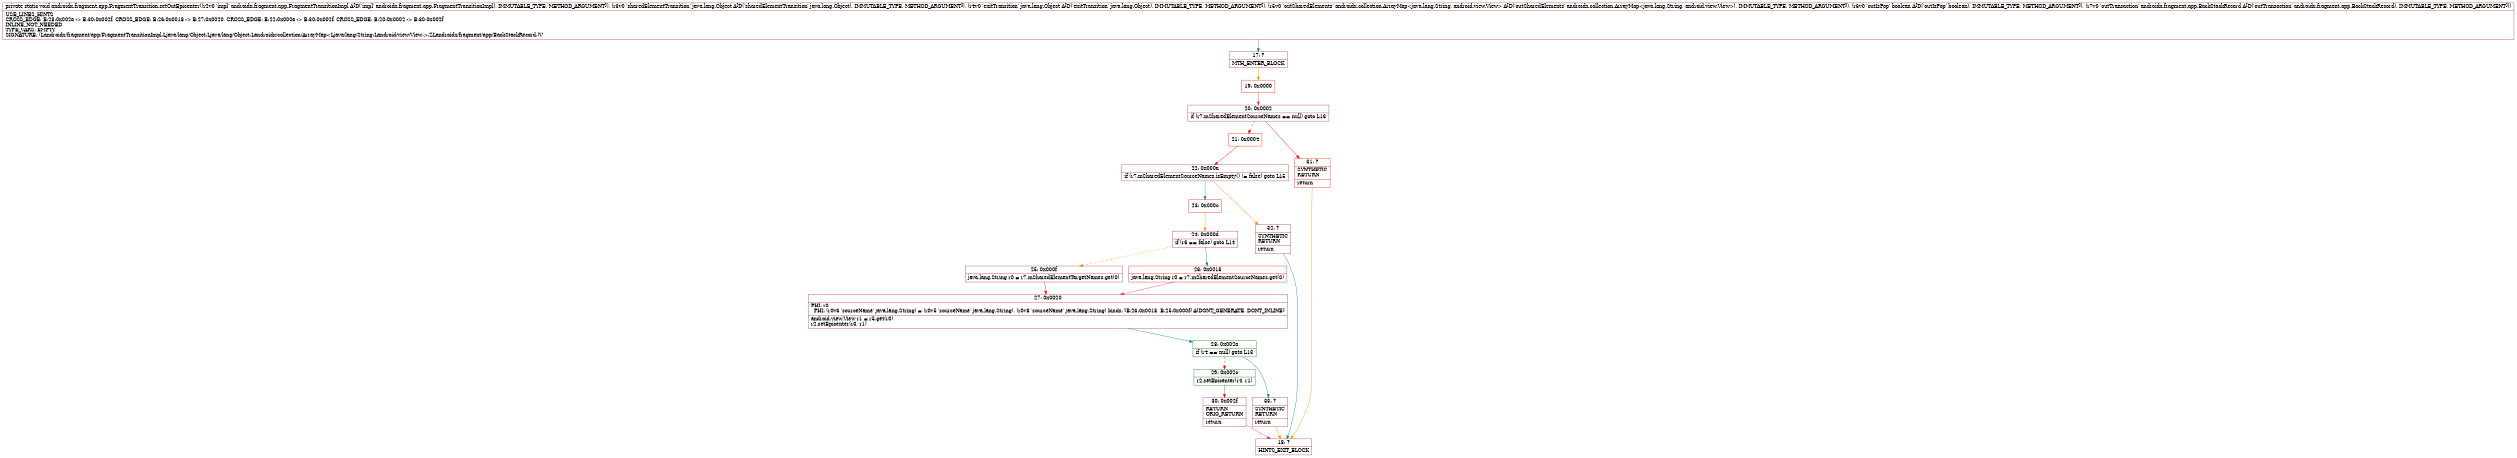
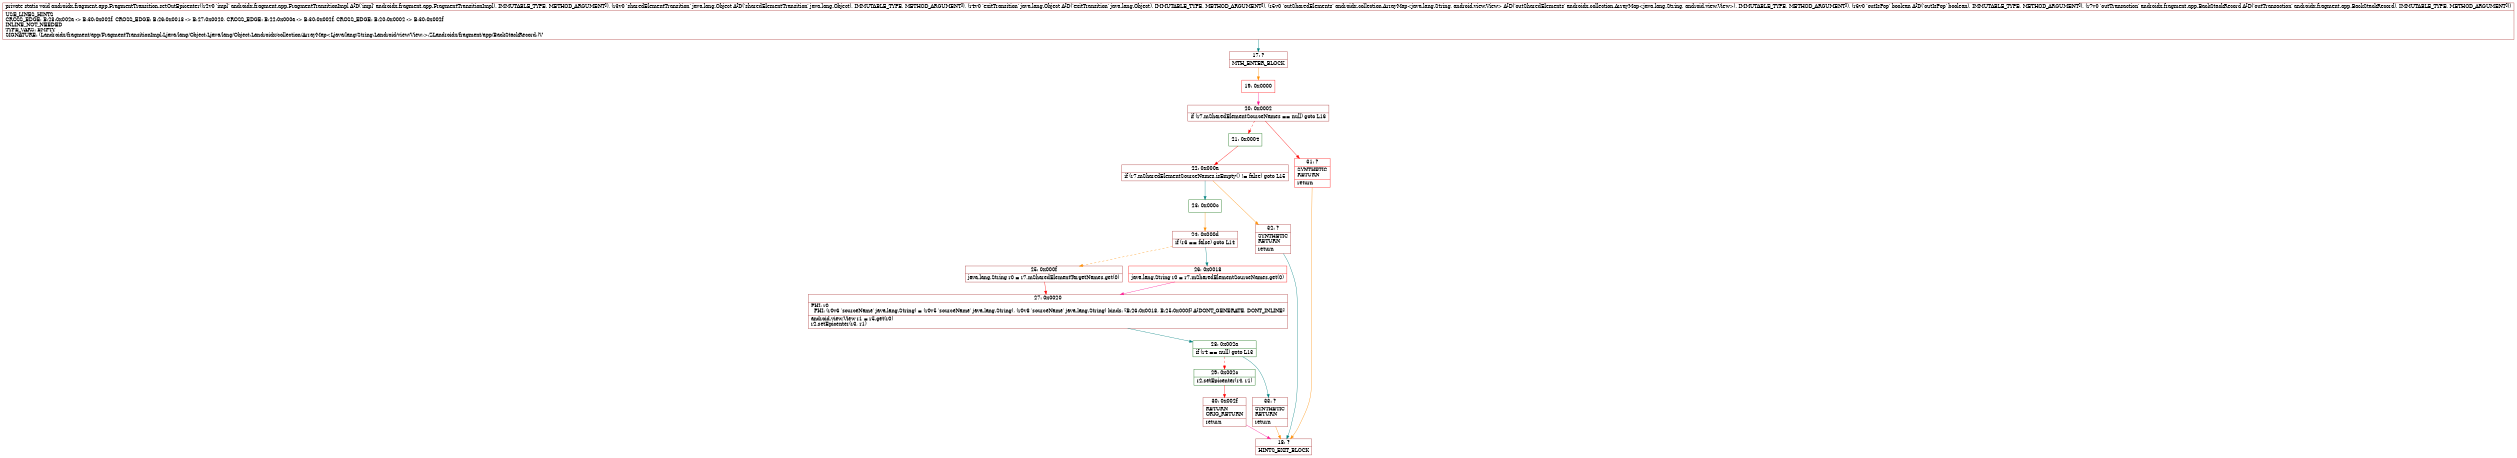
(1245, 140) -> (1245, 140)
(1205, 206) -> (1205, 206)
